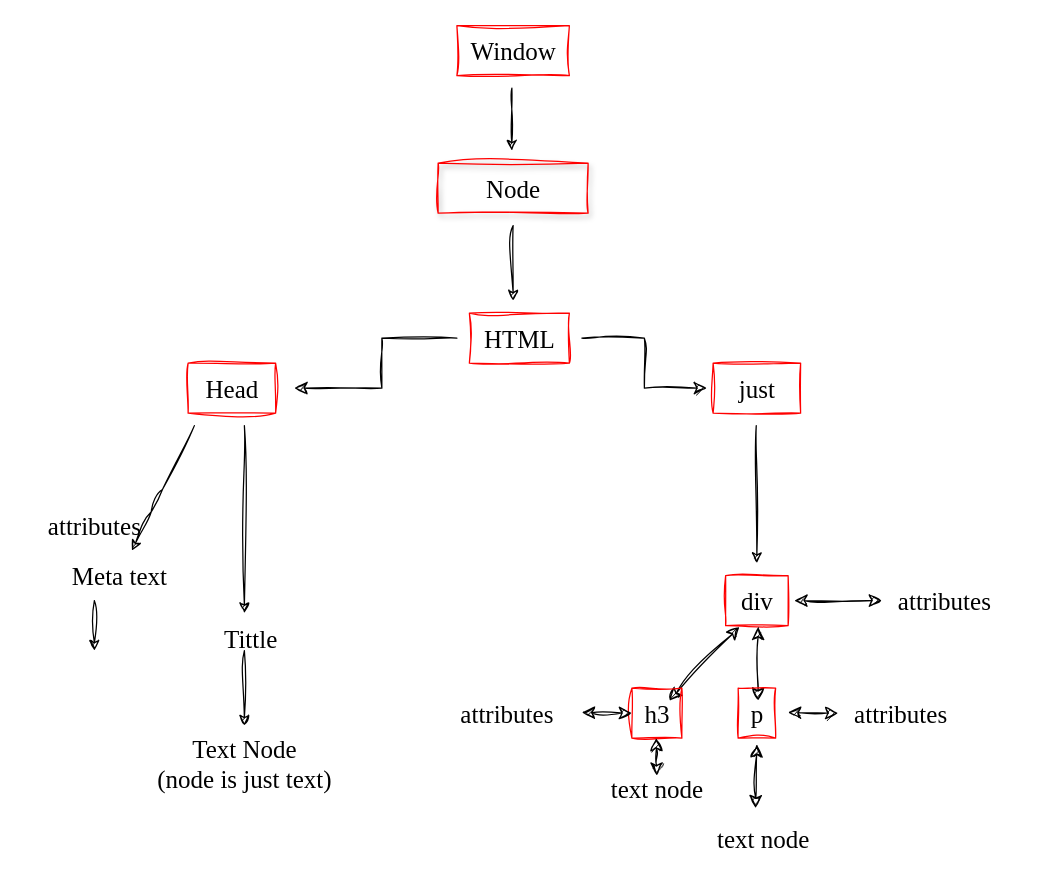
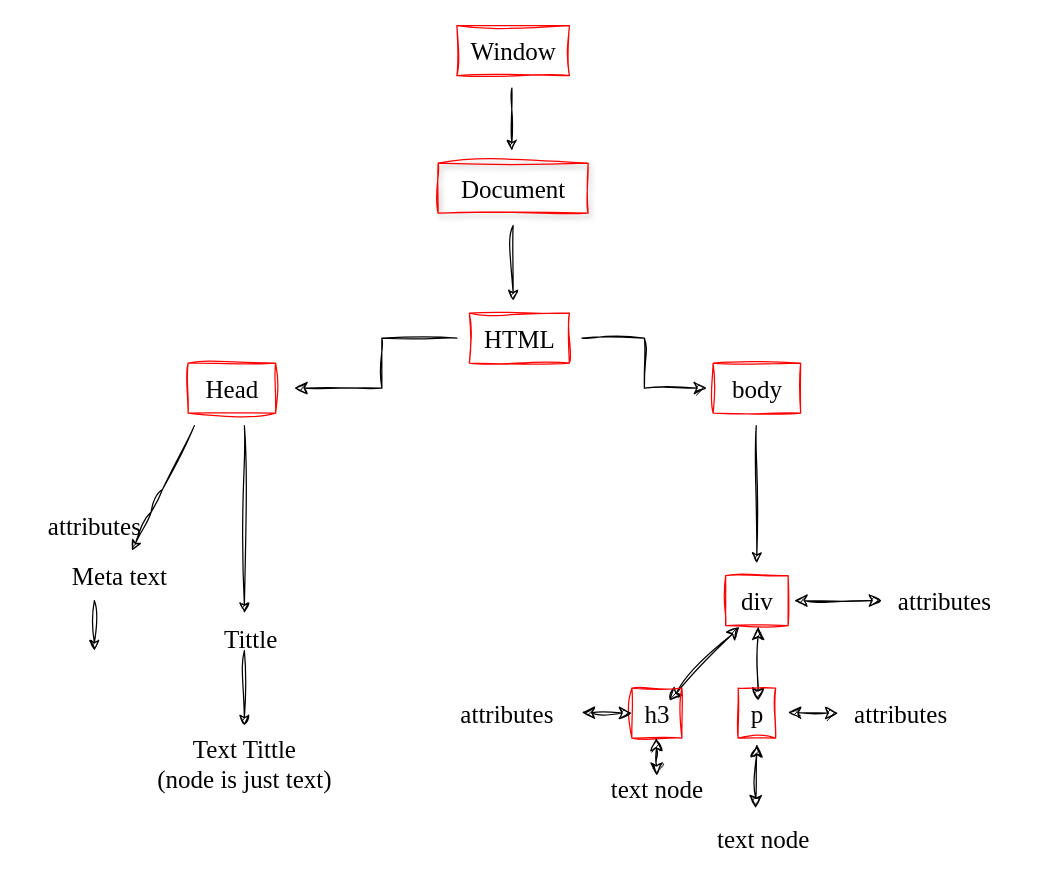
(514, 188) -> (514, 188)
(758, 388) -> (758, 388)
(245, 763) -> (245, 763)
